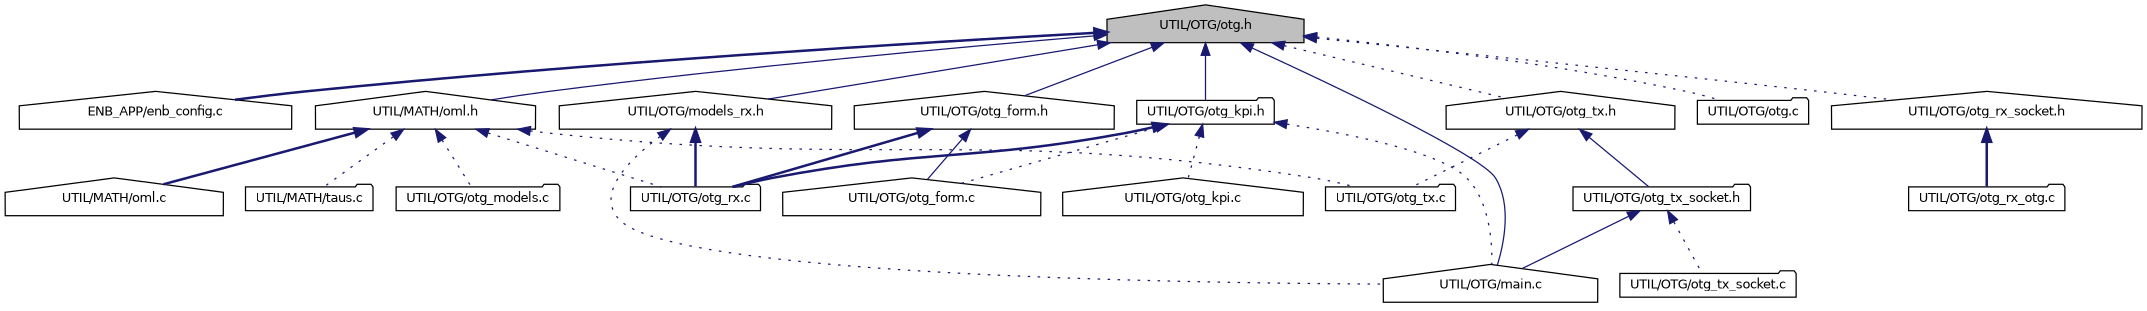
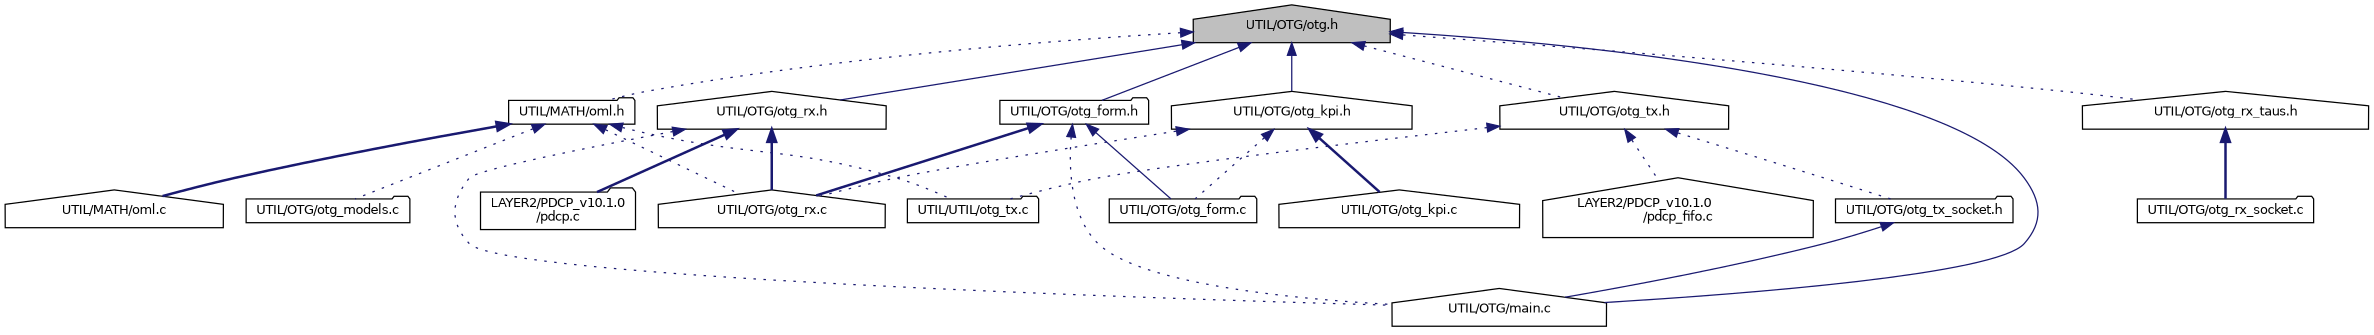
(792, 64) -> (893, 57)
(156, 112) -> none
(426, 112) -> (572, 112)
(696, 112) -> (772, 112)
(984, 112) -> (1074, 112)
(1206, 112) -> (1292, 112)
(1753, 112) -> none
(1987, 112) -> (2226, 112)
(1195, 154) -> (1350, 165)
(1424, 155) -> (1185, 280)
(922, 157) -> (998, 160)
(1619, 162) -> (1784, 166)
(309, 199) -> none
(696, 199) -> (772, 211)
(912, 199) -> (1183, 211)
(1390, 199) -> (973, 211)
(1987, 199) -> (2226, 211)
none -> (558, 211)
none -> (1678, 211)
(1708, 285) -> none
